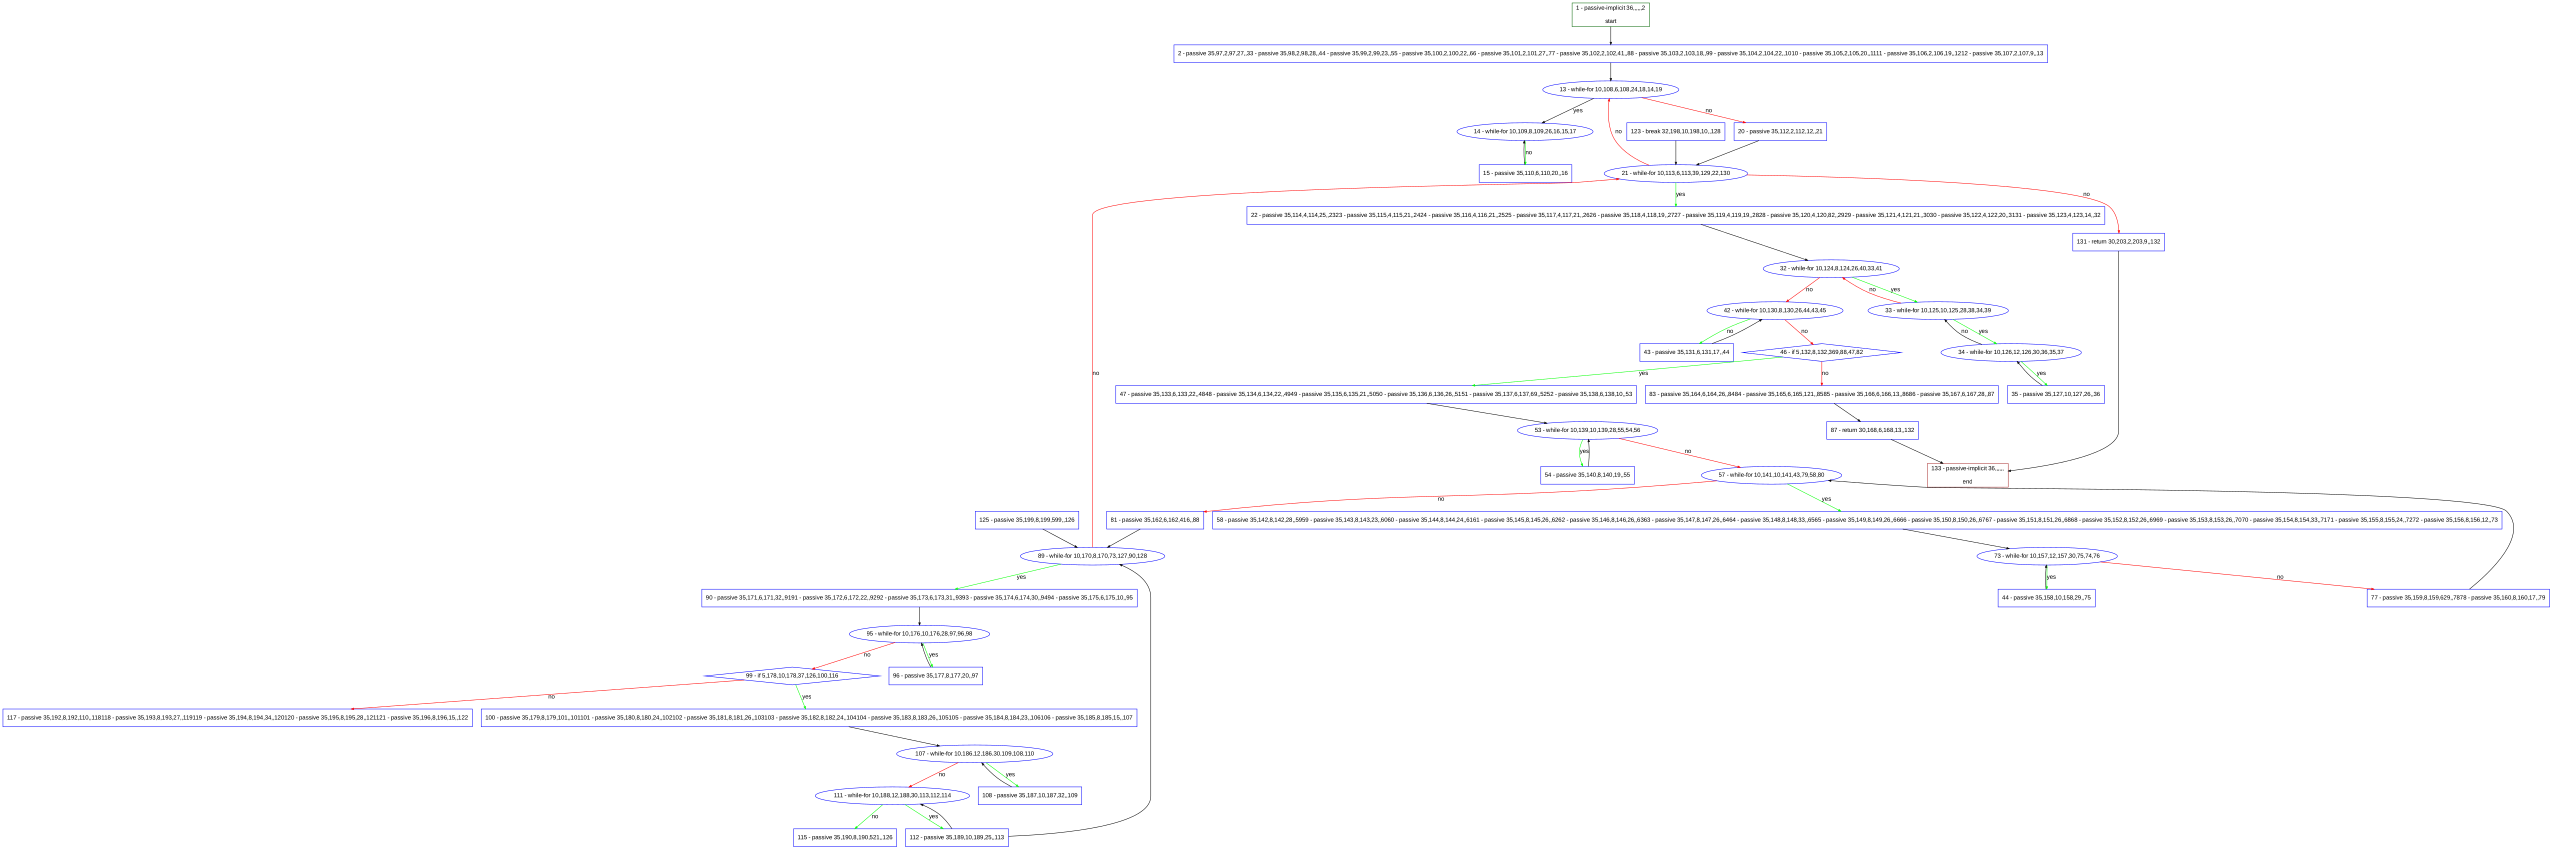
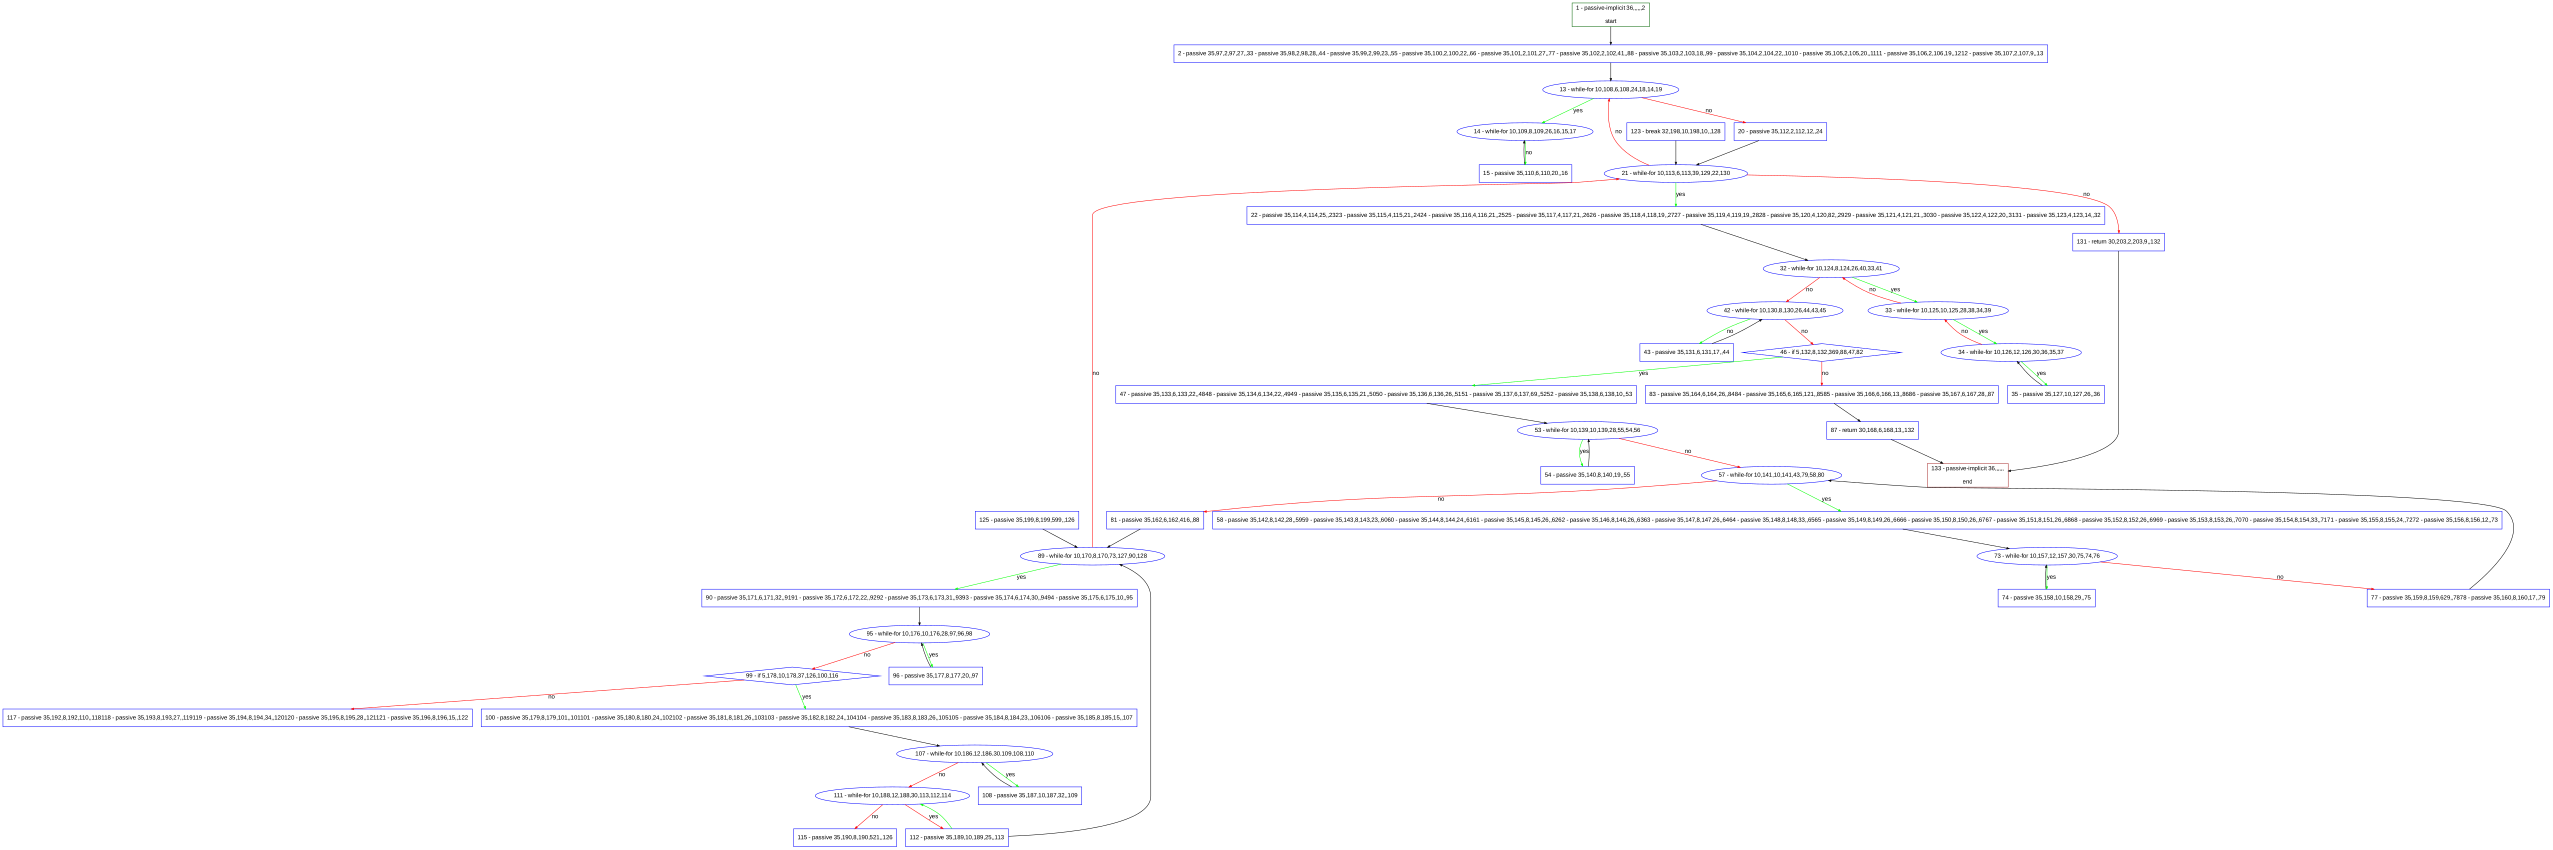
(1569, 110) -> (1569, 110)
(1780, 132) -> (1780, 132)
(1963, 335) -> (1963, 335)
(2047, 598) -> (2047, 598)
(939, 814) -> (939, 814)
(870, 816) -> (870, 816)
(923, 816) -> (923, 816)
